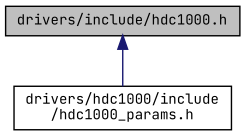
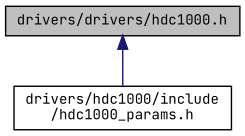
(123, 21) -> (123, 21)
